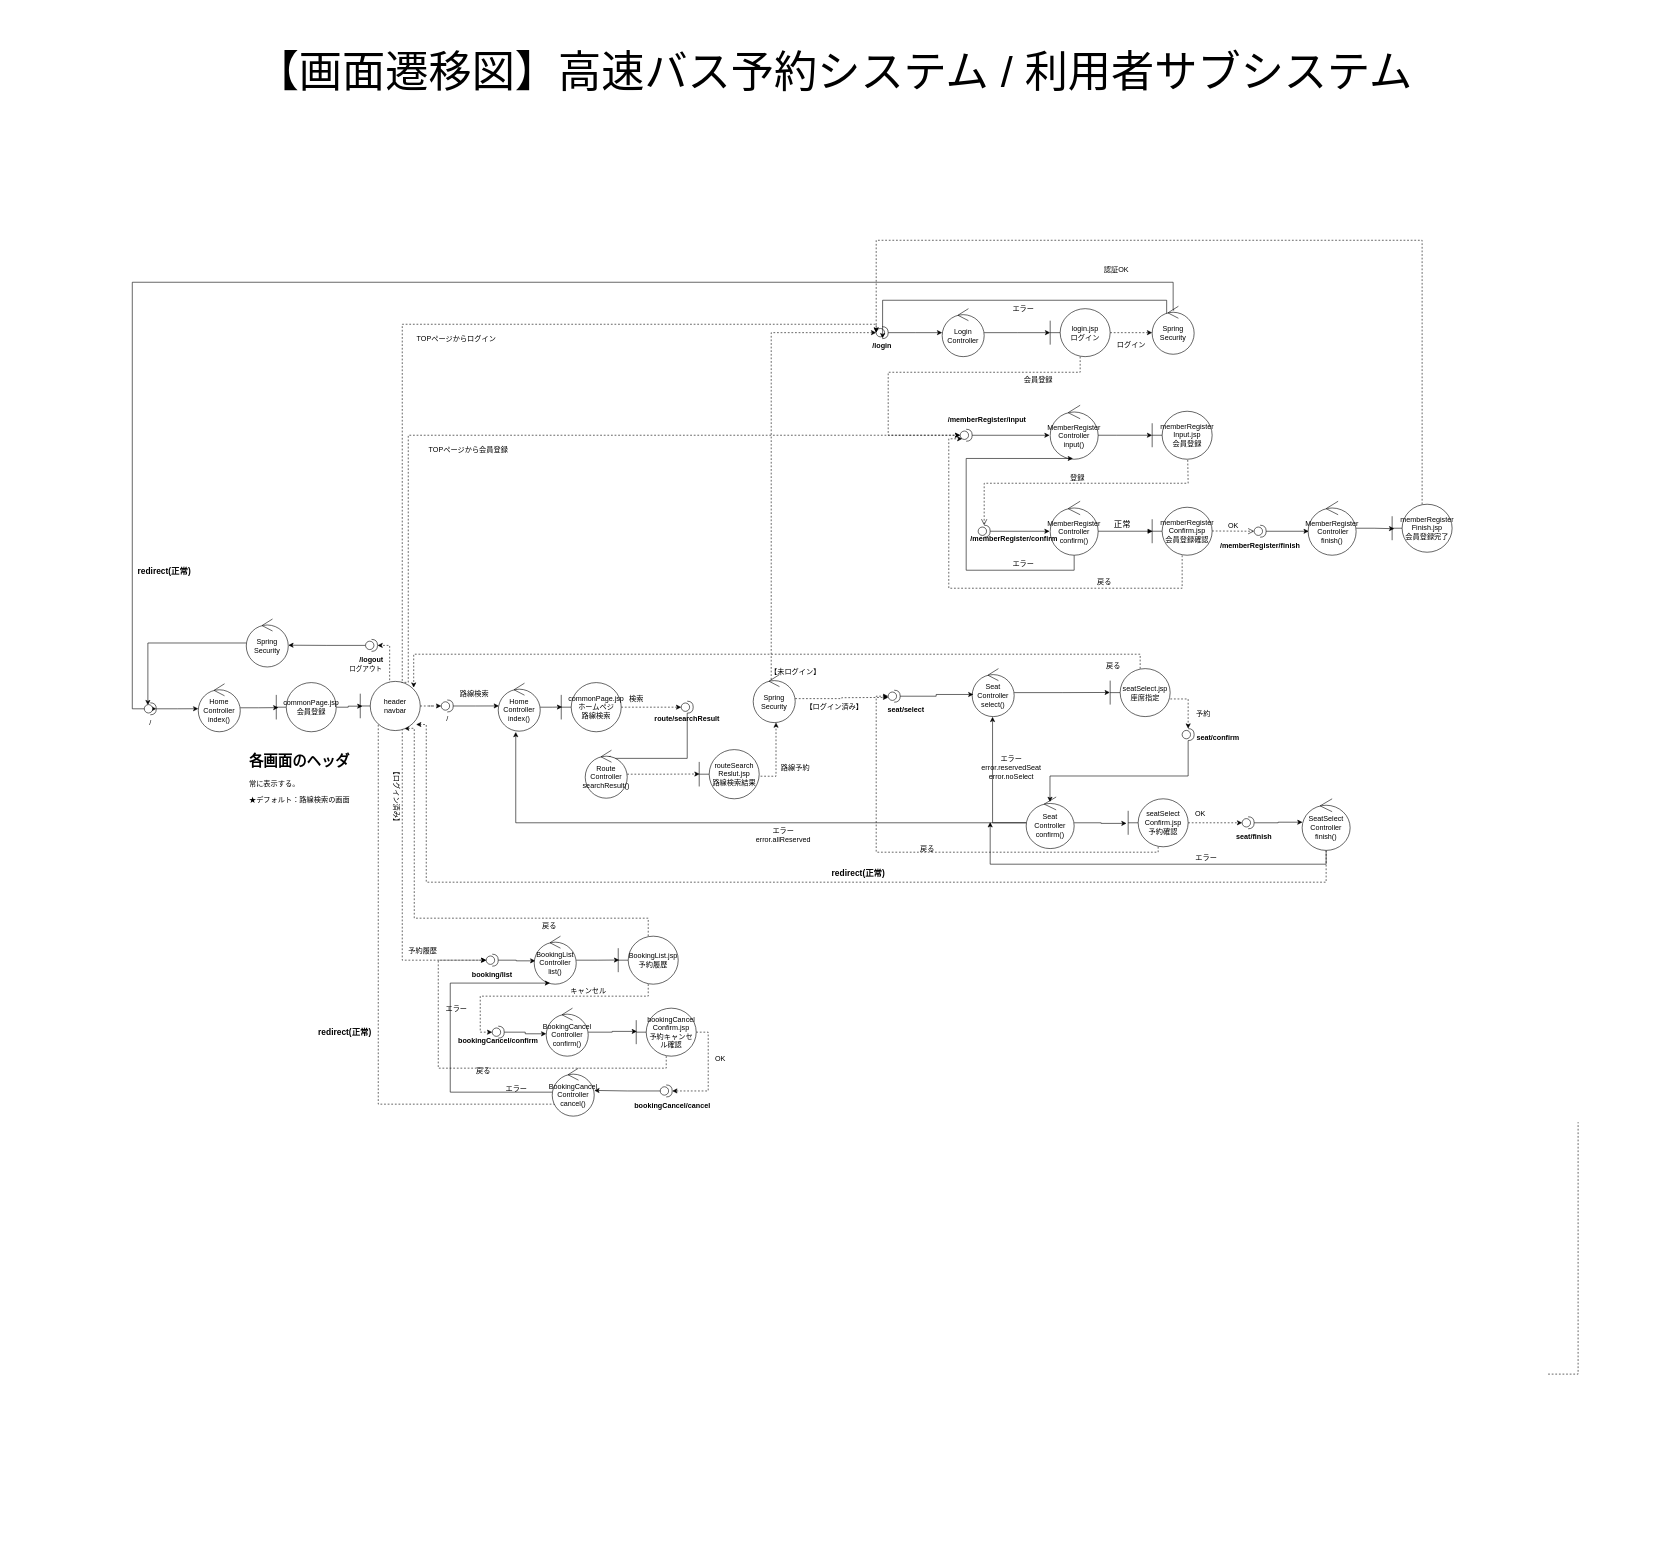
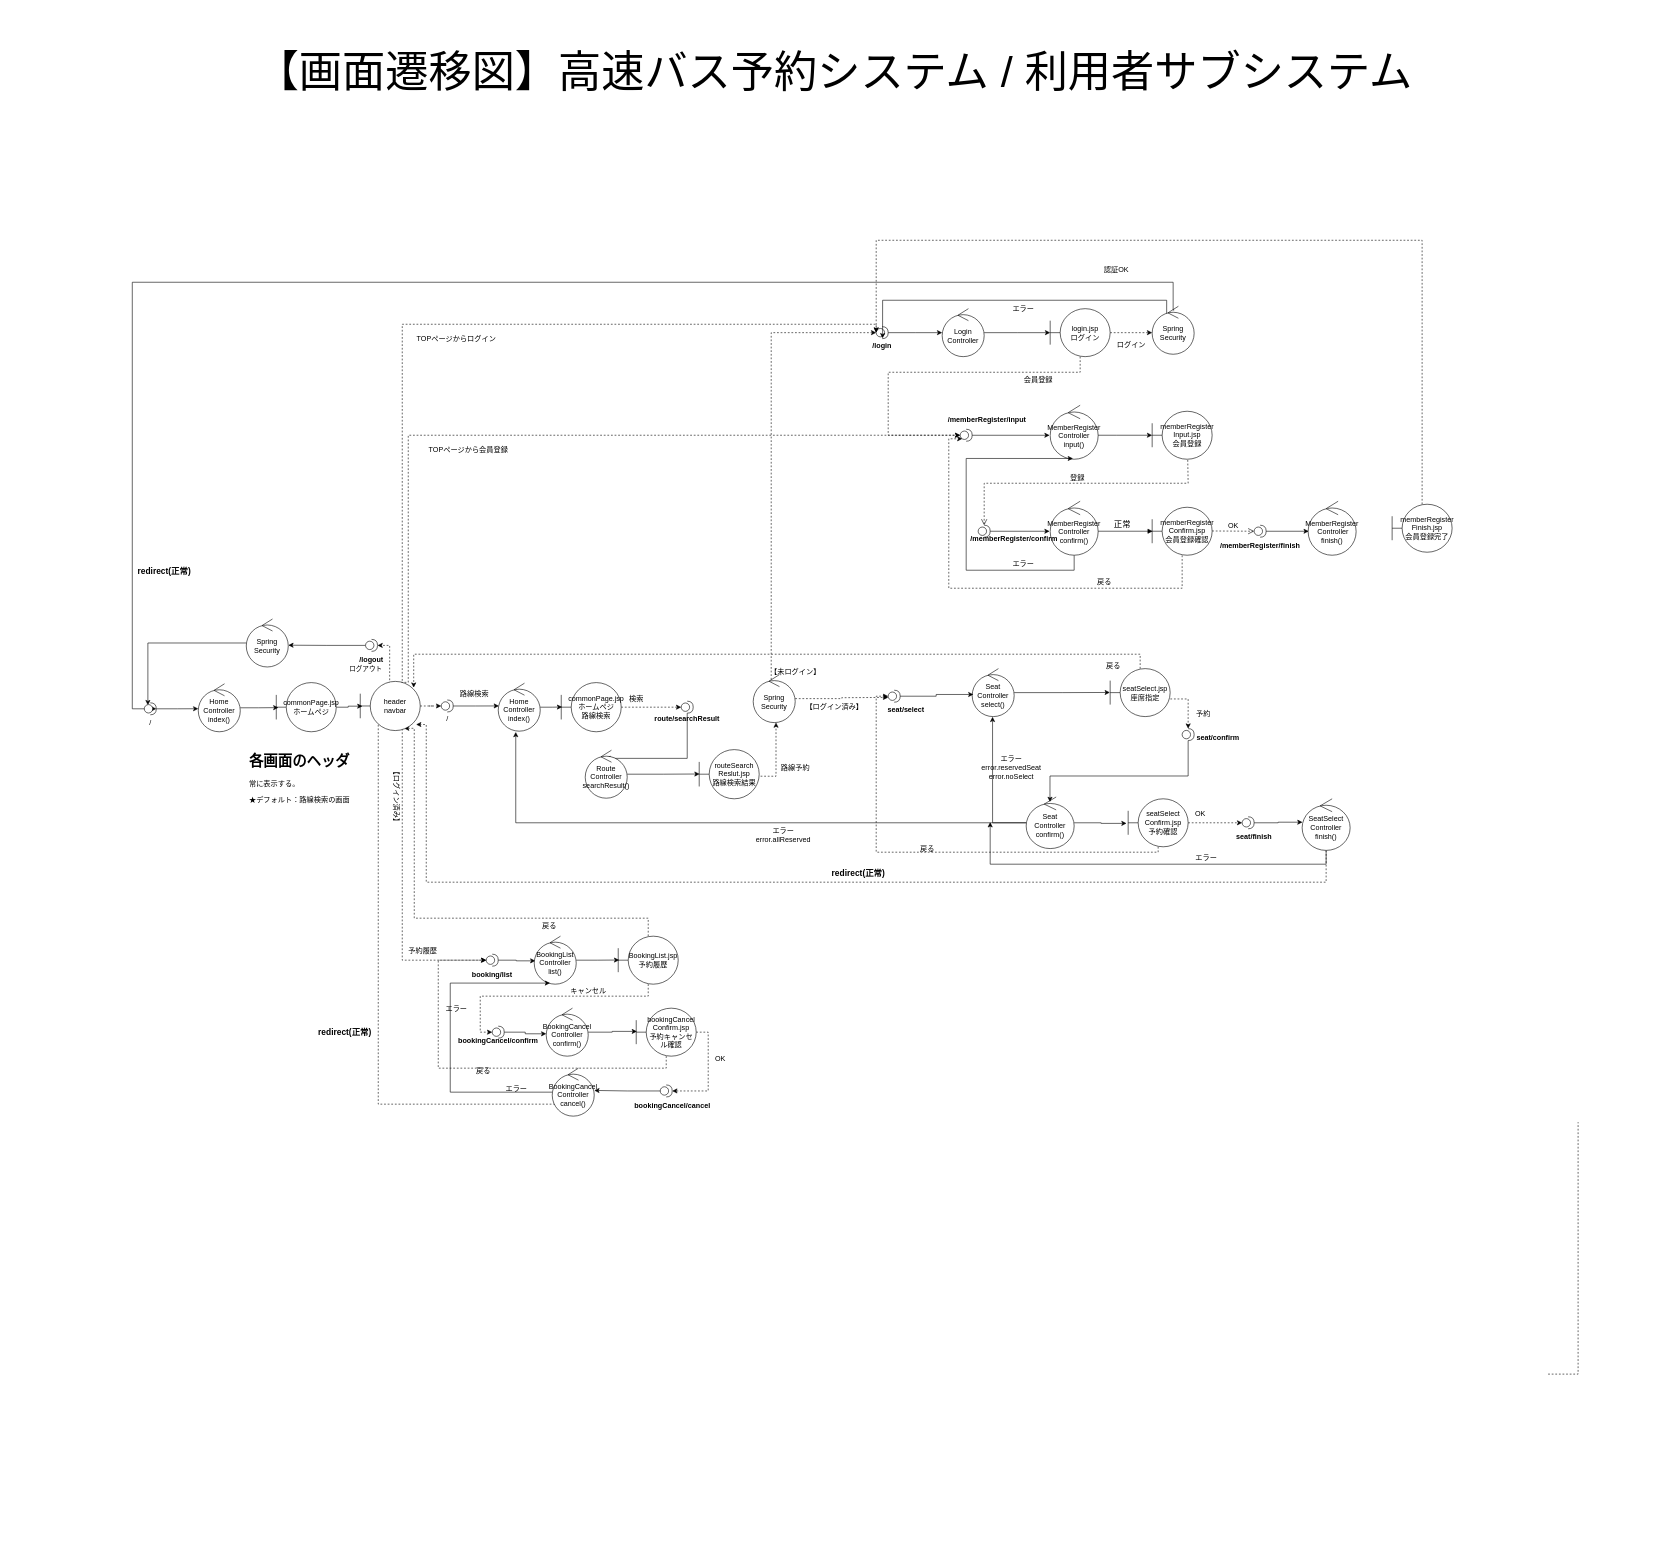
(1383, 529) -> none
(311, 707) -> (311, 707)
(661, 774) -> (661, 774)
